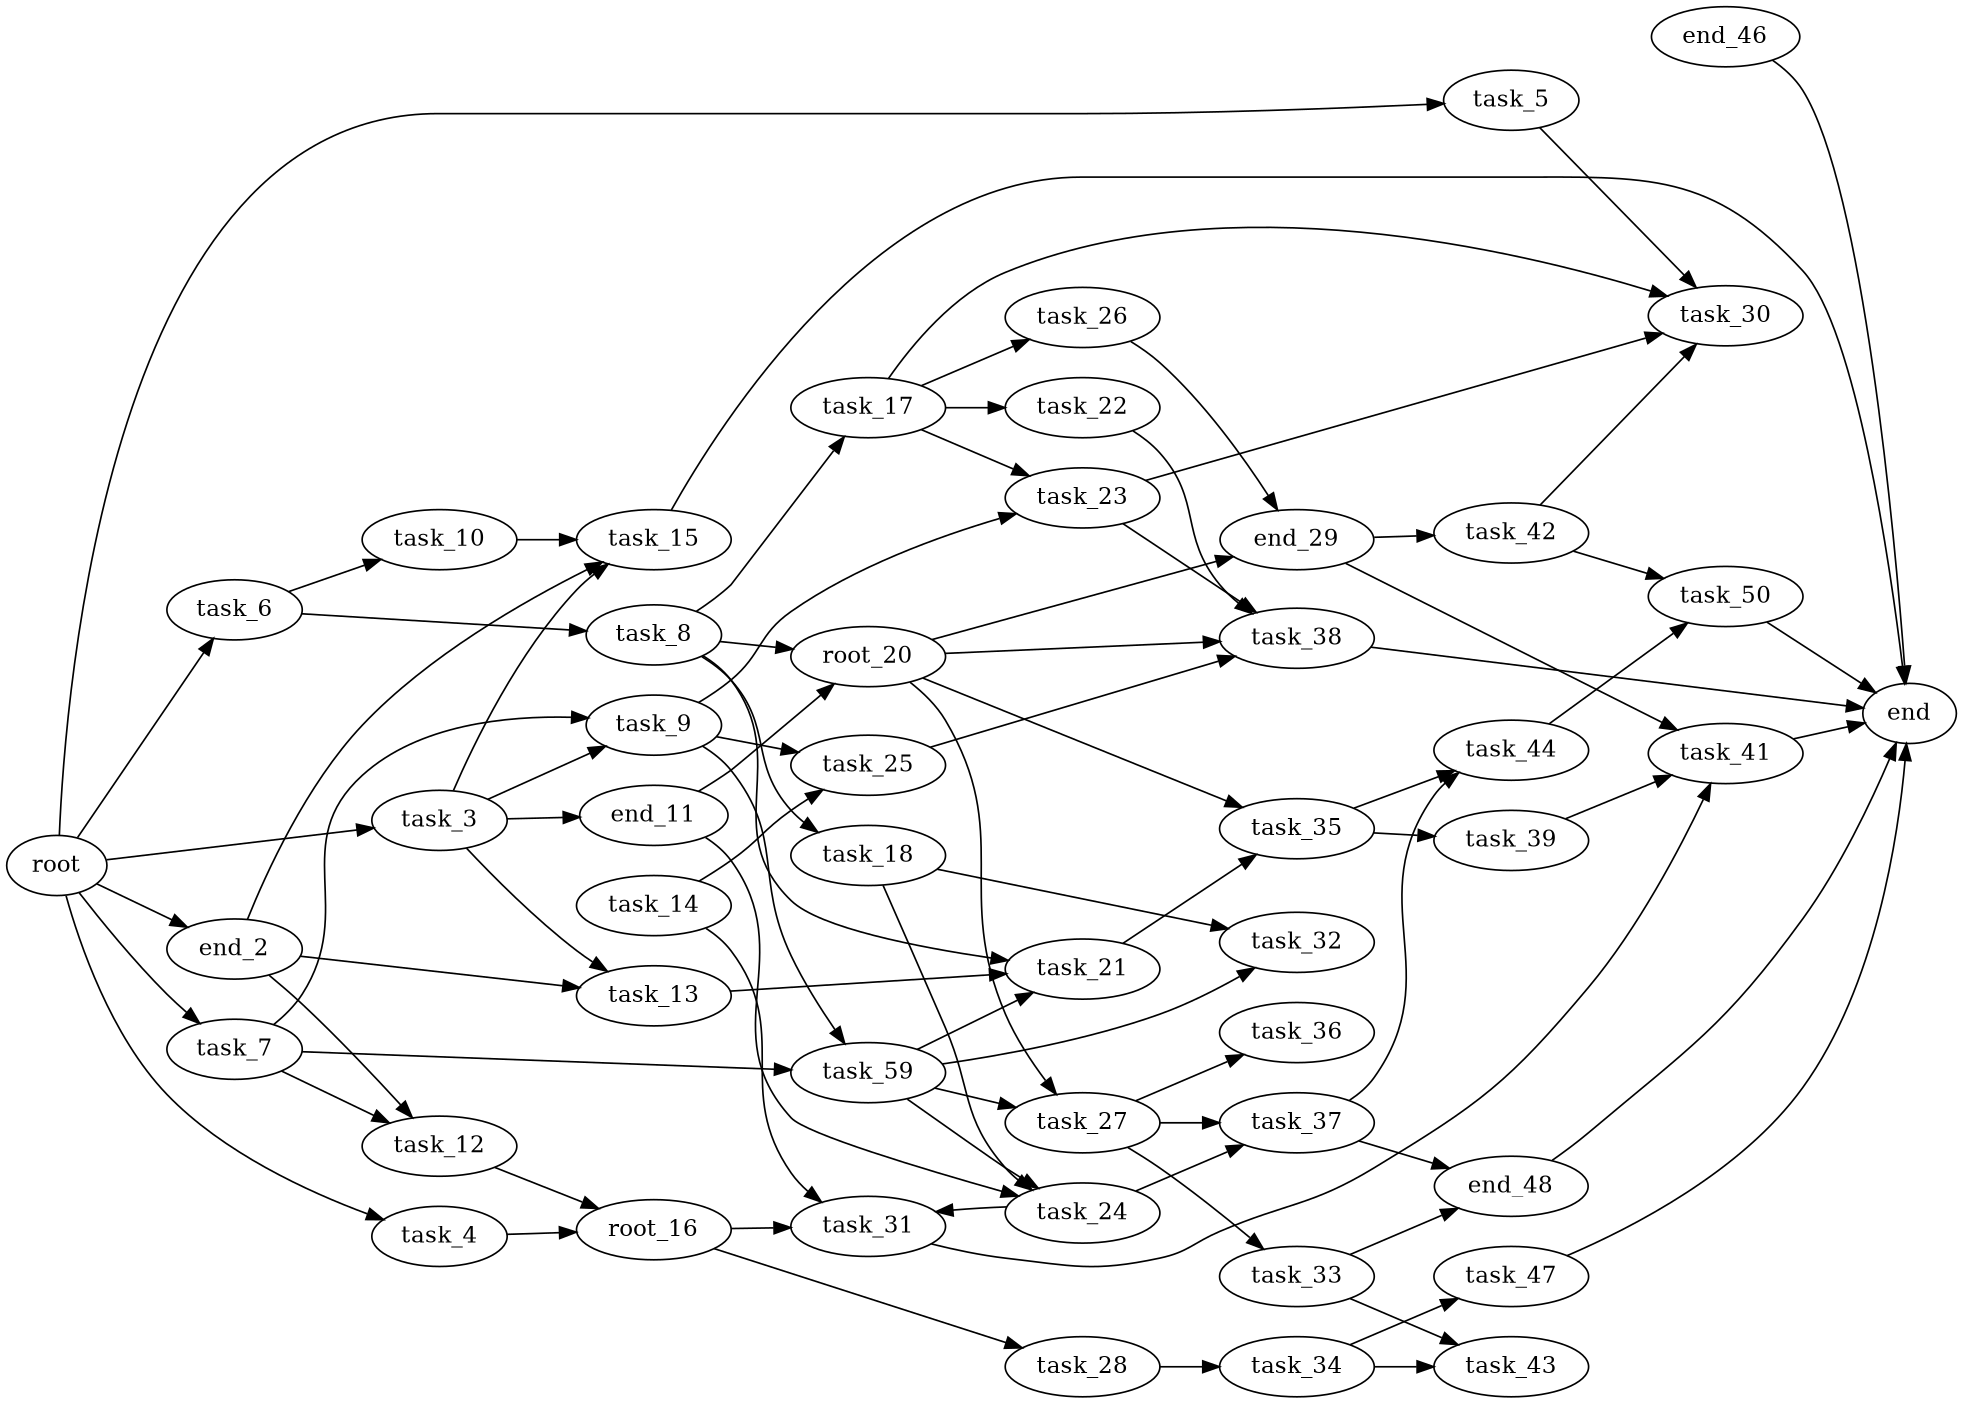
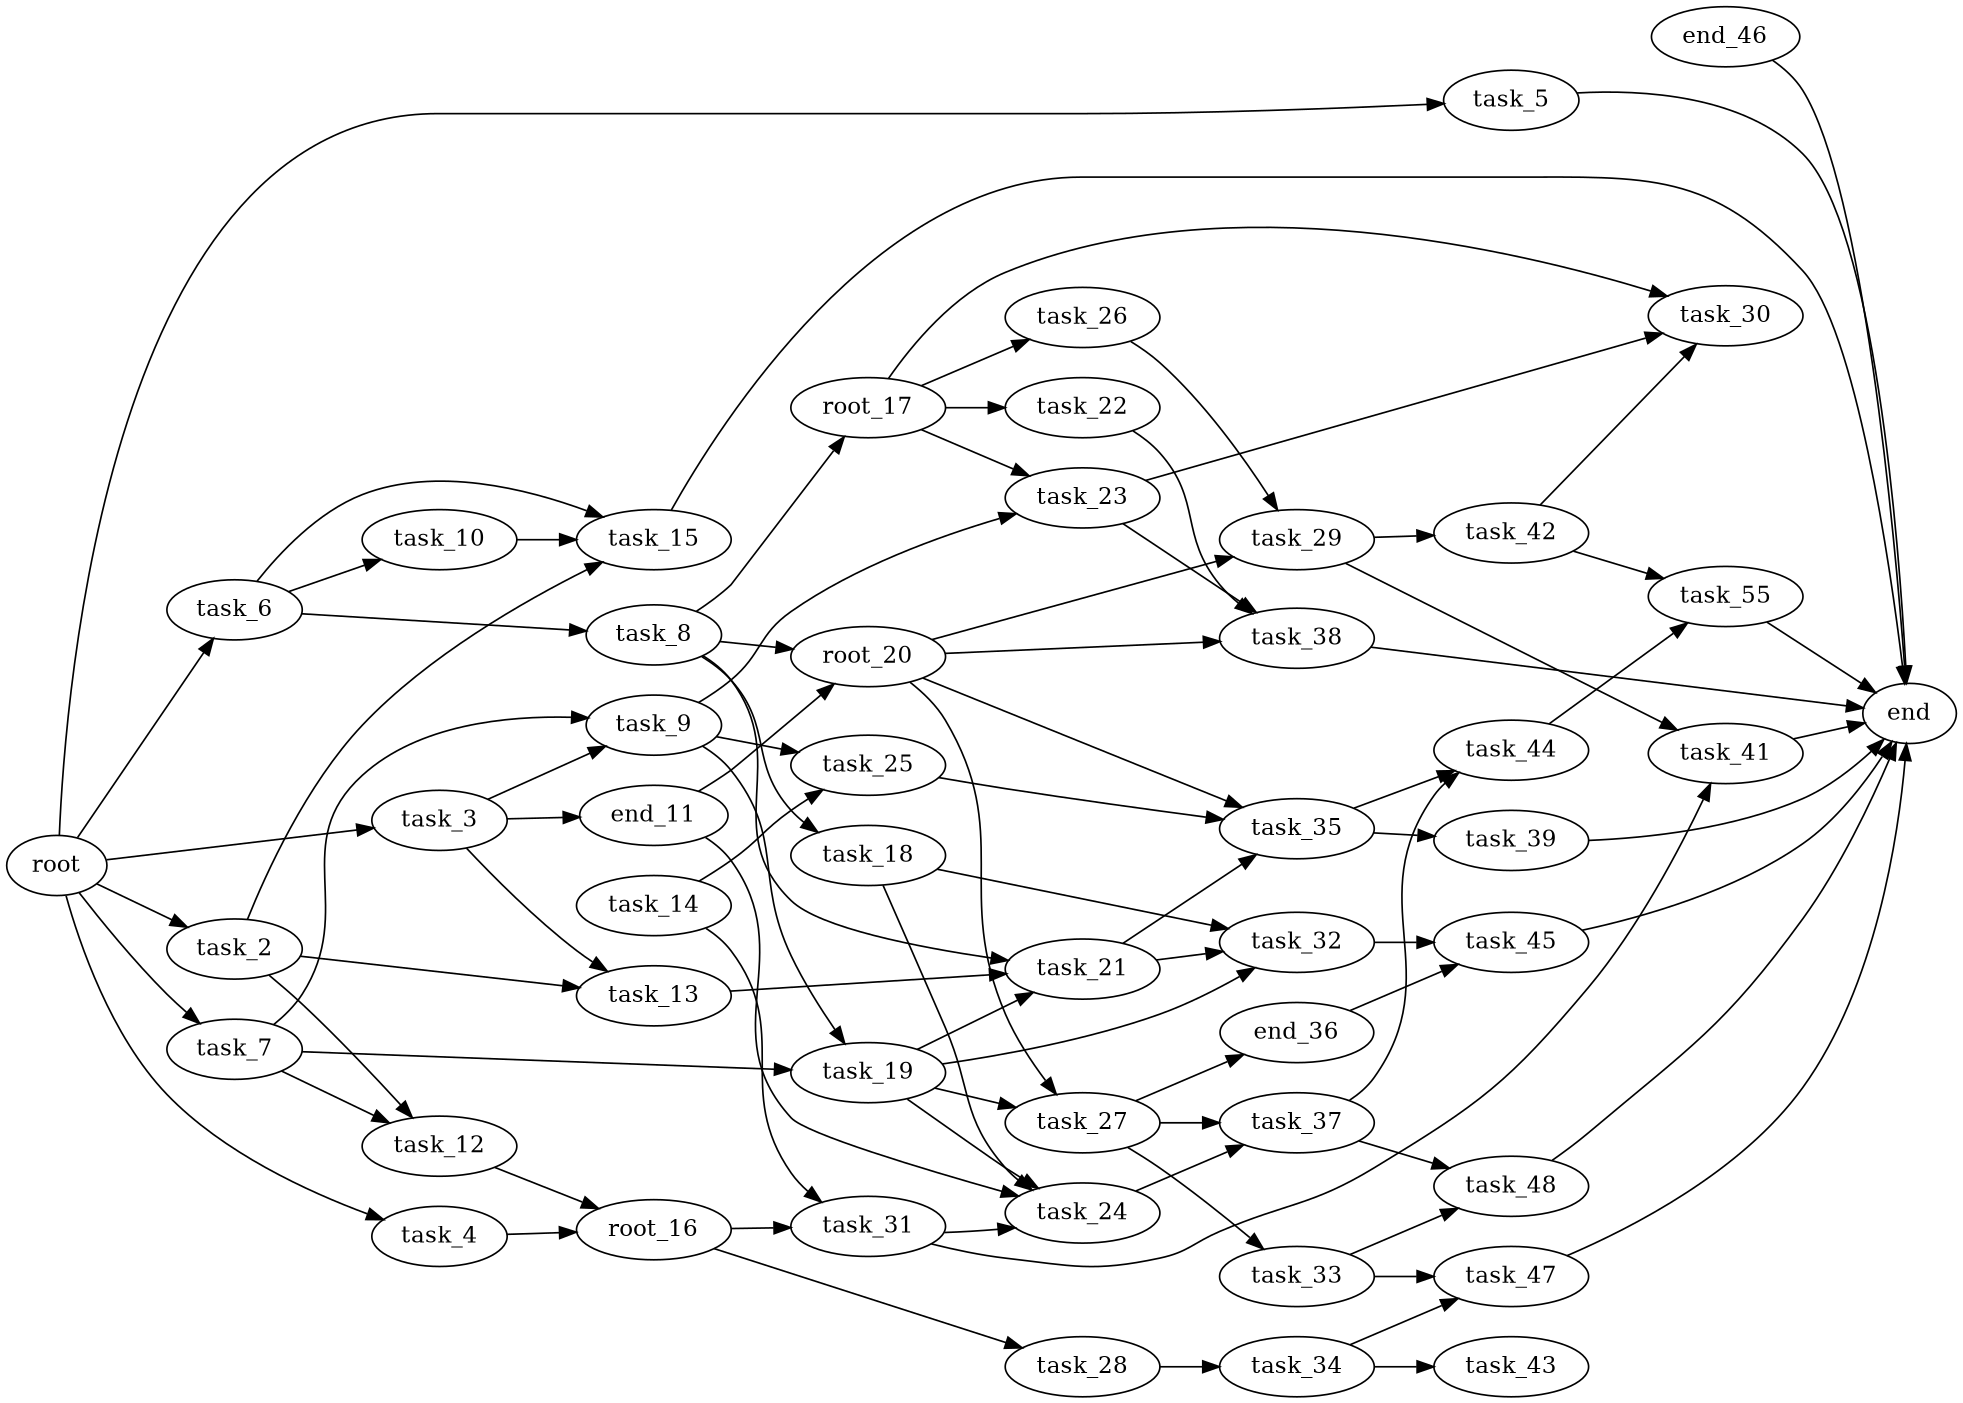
(1612, 201) -> (1829, 194)
(868, 408) -> (868, 408)
(1297, 540) -> (1297, 540)
(1726, 596) -> (1726, 596)
(513, 675) -> (407, 484)
(1074, 704) -> (1072, 799)
(1611, 800) -> (1739, 820)
none -> (1511, 942)
(235, 949) -> (235, 949)
none -> (1181, 957)
(1297, 1033) -> (1297, 1033)
(868, 1073) -> (868, 1073)
(1511, 1186) -> (1511, 1186)
(980, 1208) -> (971, 1231)
(1389, 1315) -> (1395, 1277)
